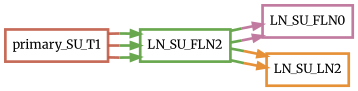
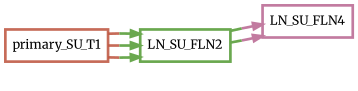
(308, 21) -> (308, 21)
(308, 70) -> none
